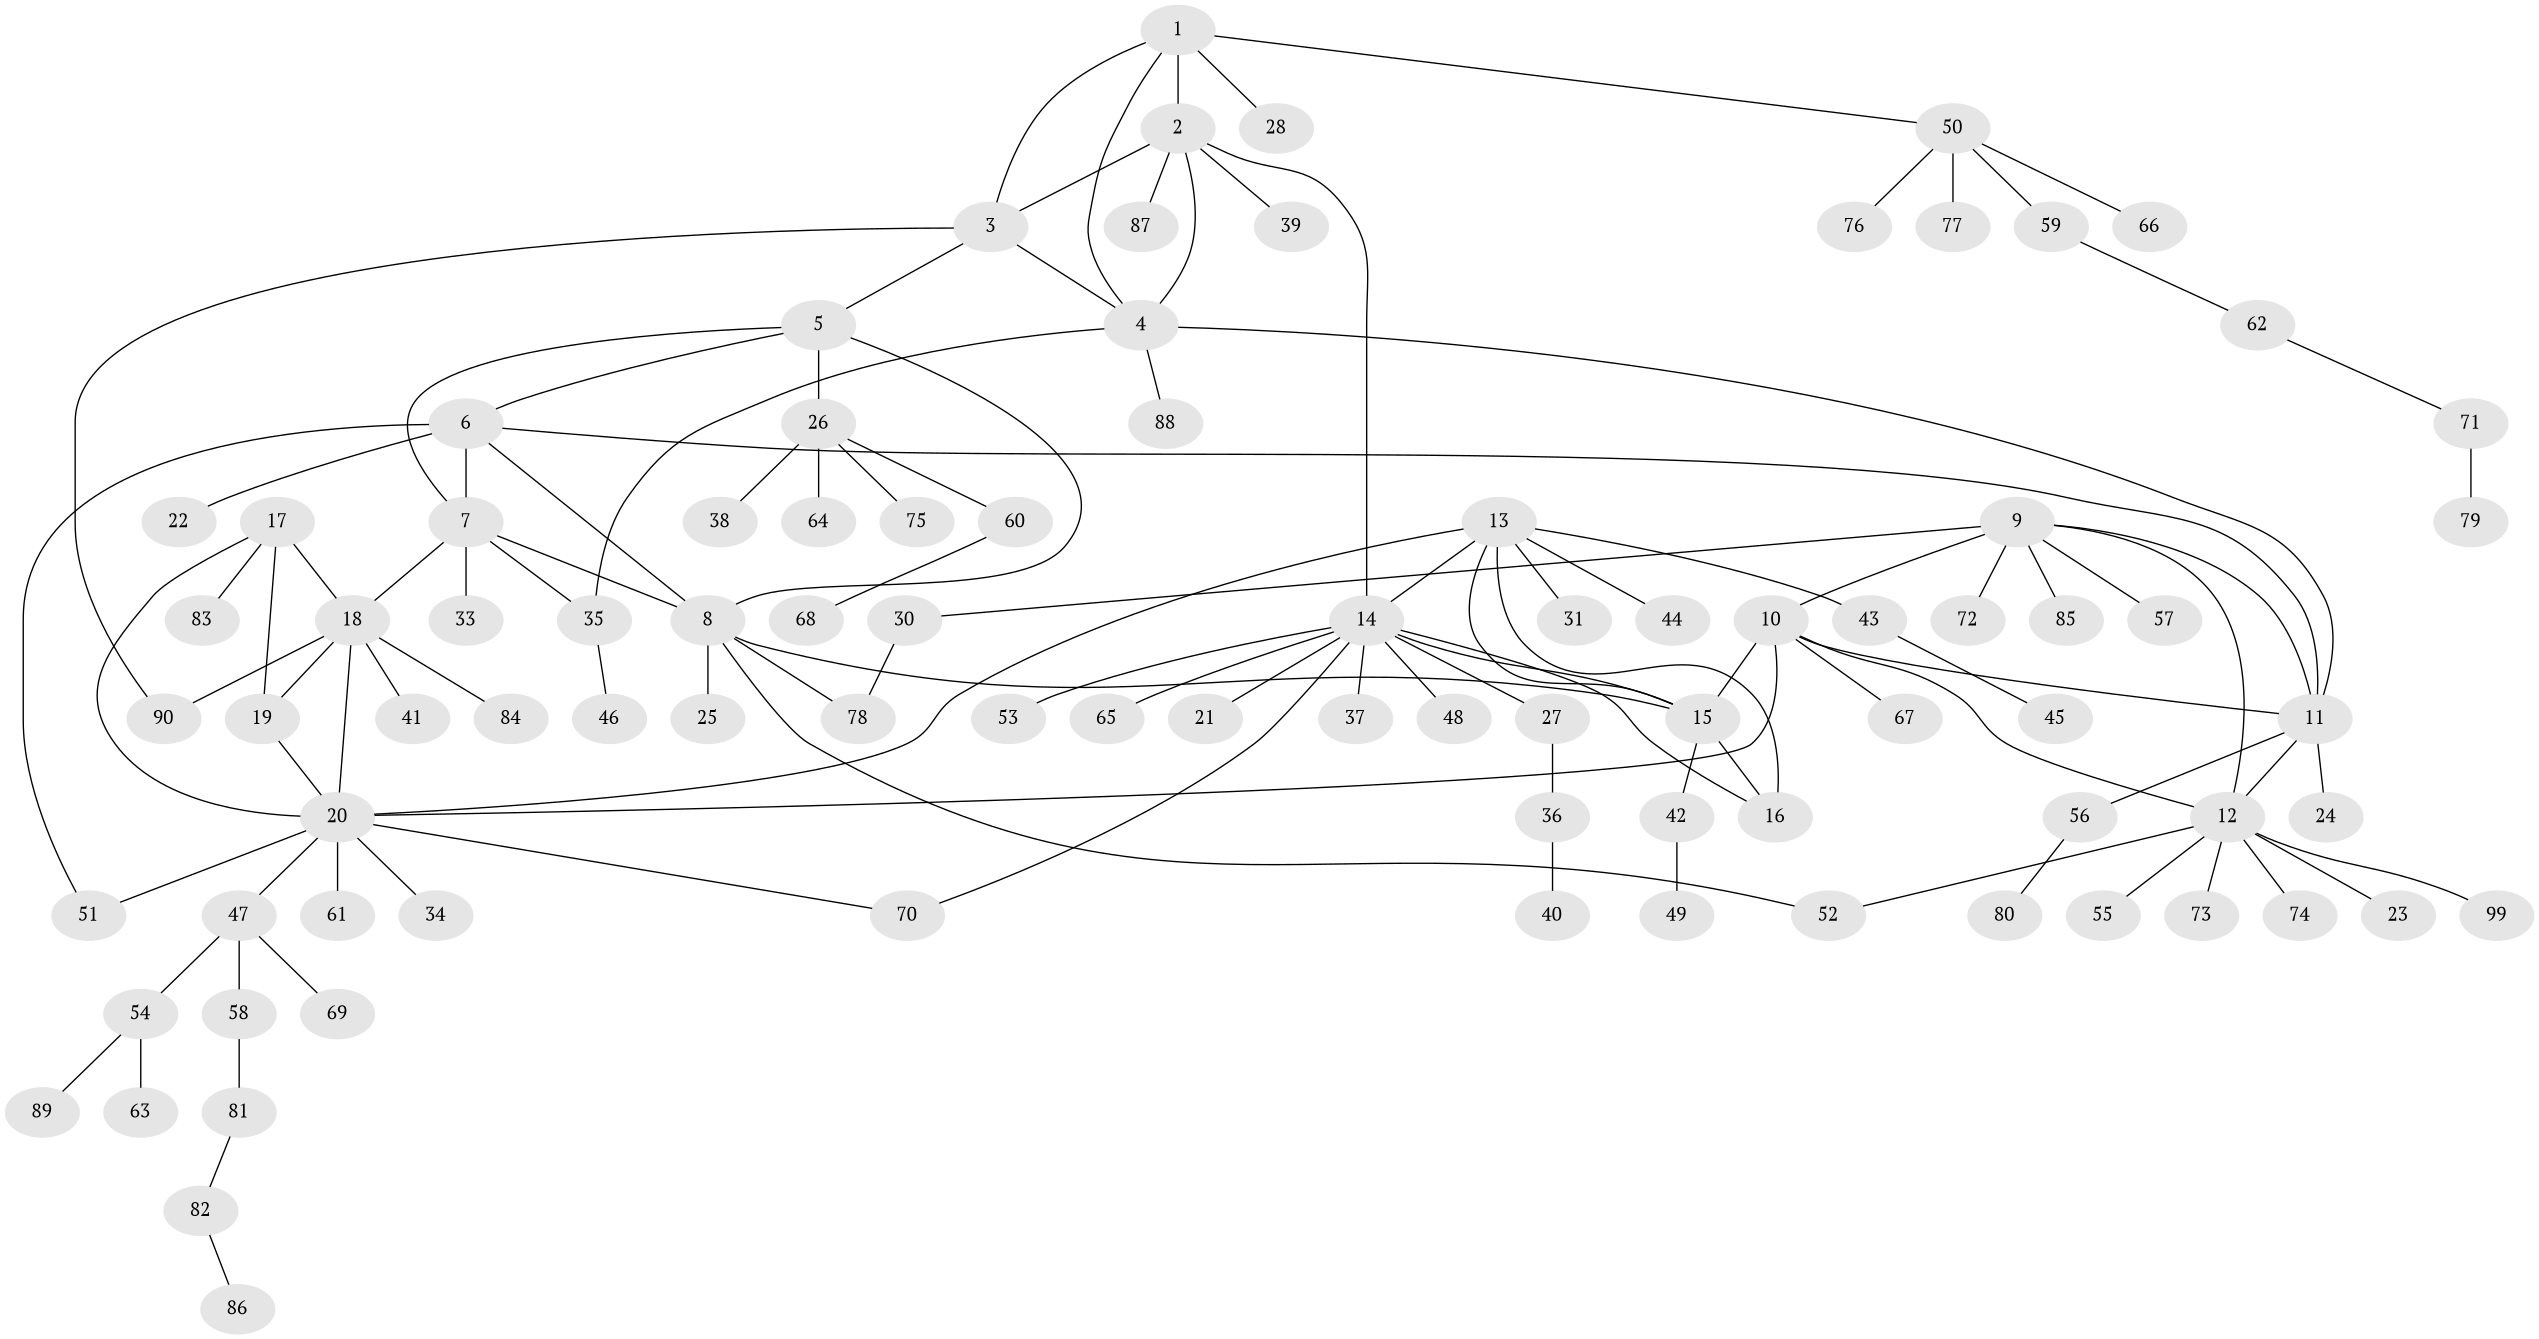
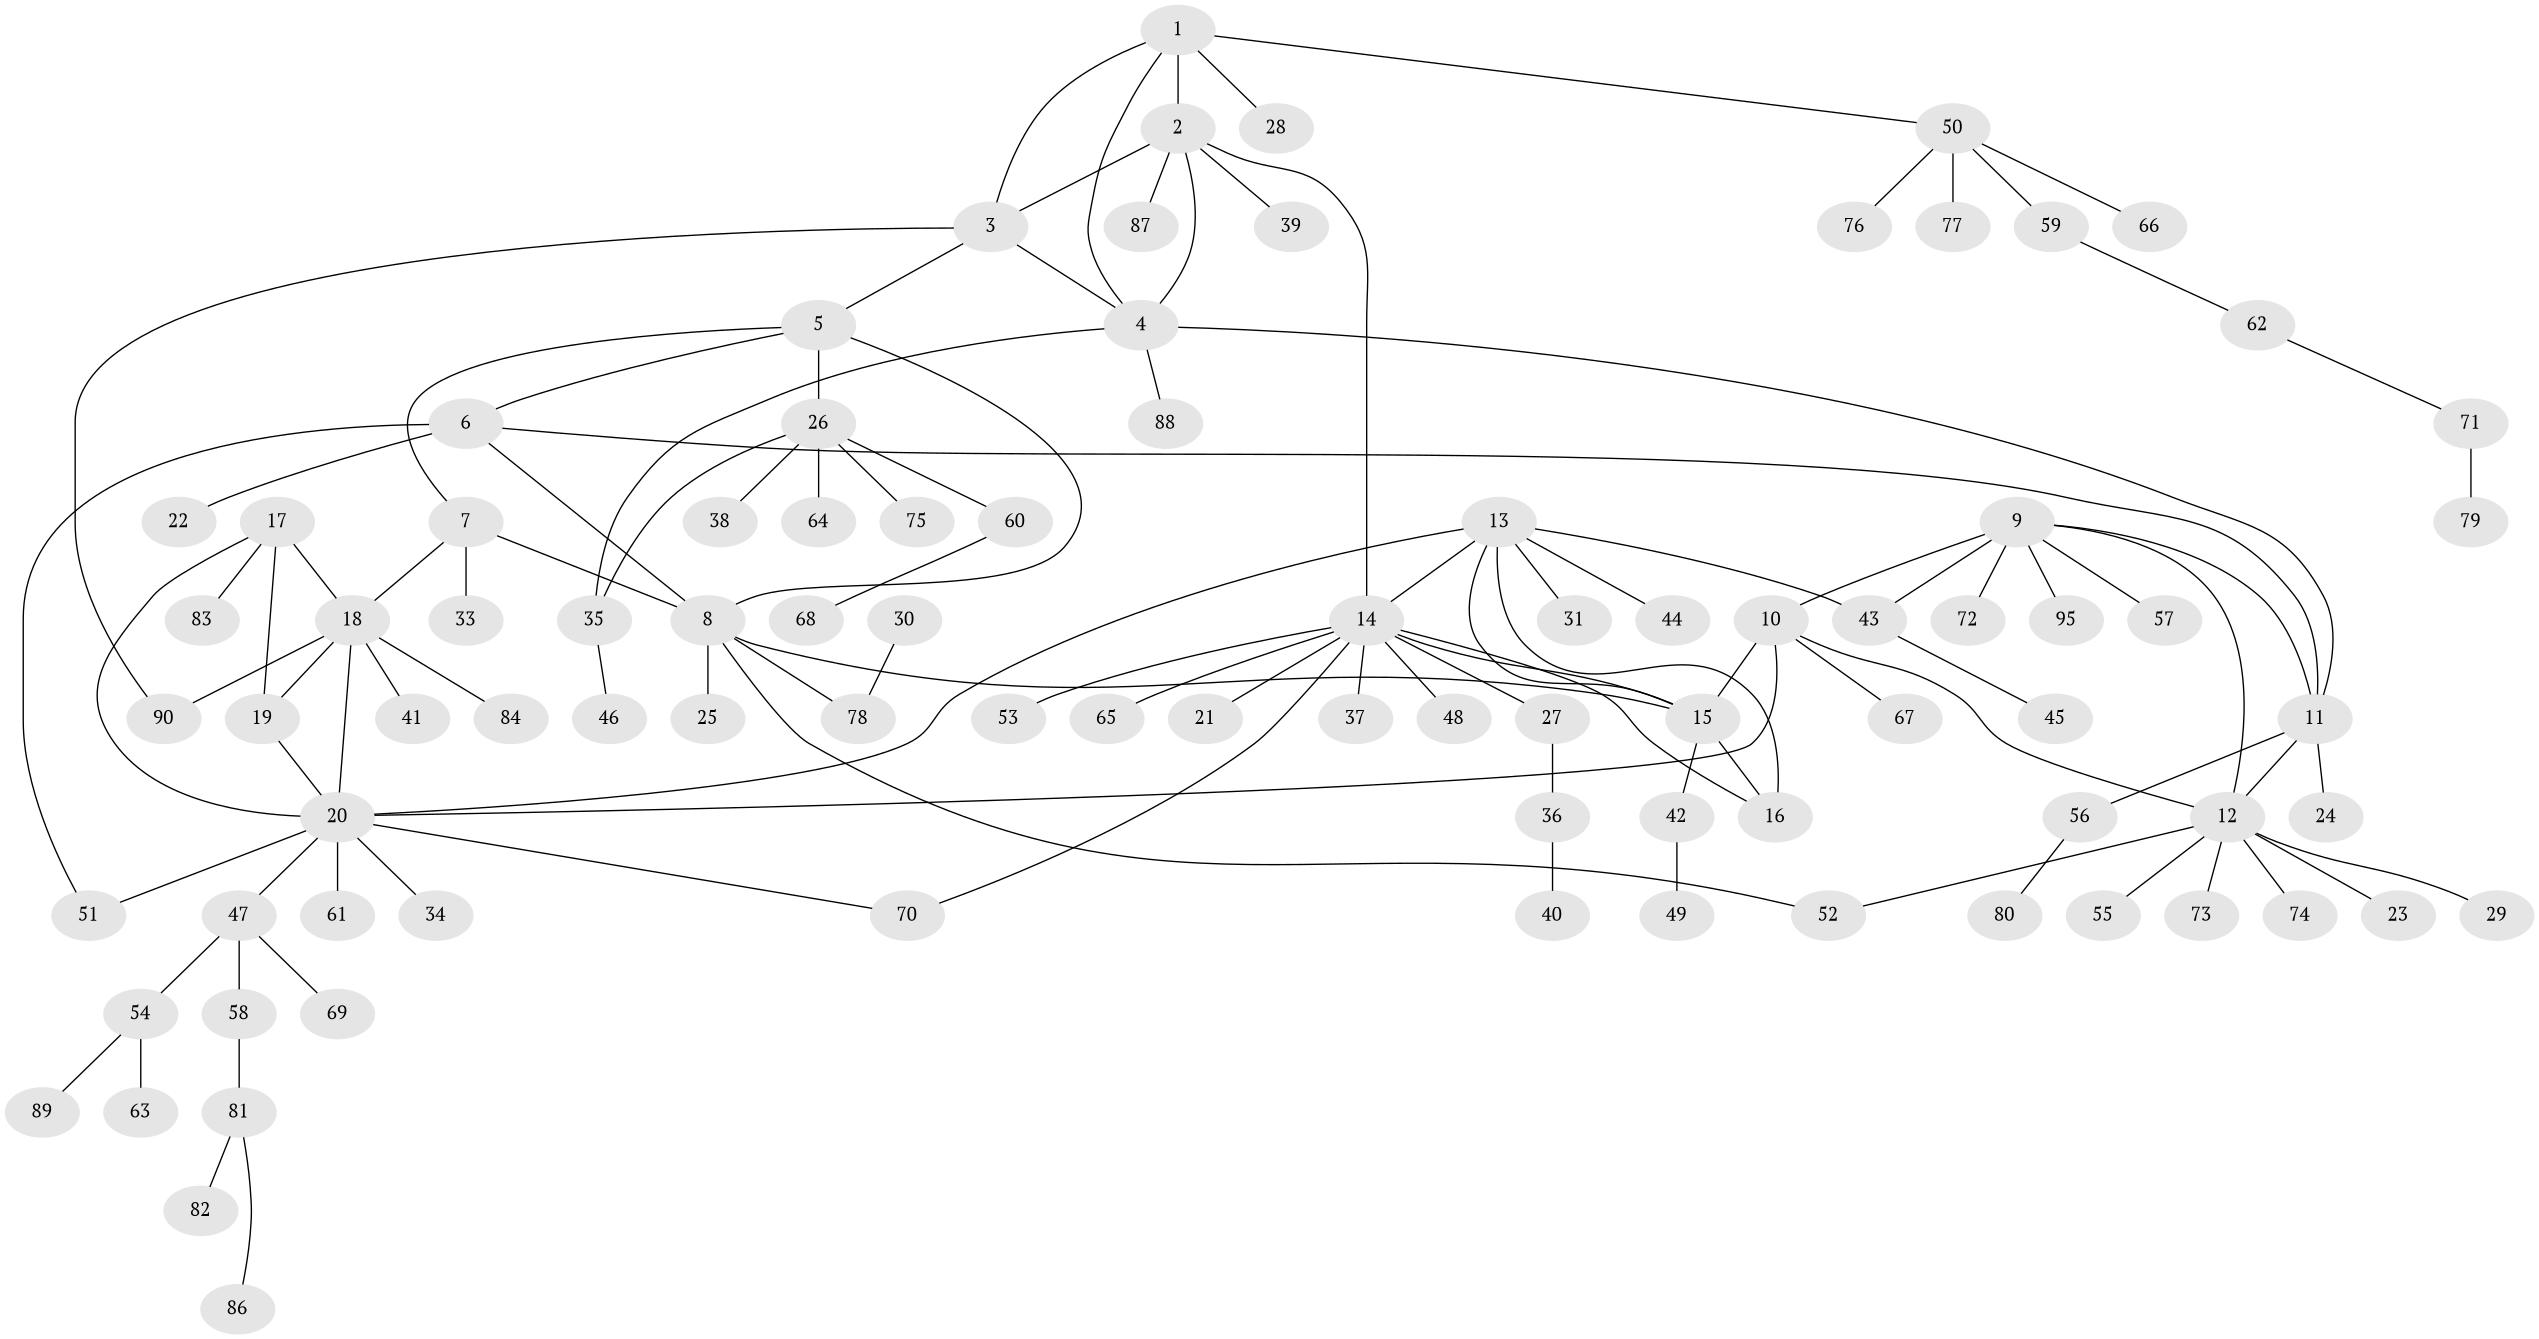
(466, 473) -> none
(531, 571) -> (675, 494)
(1461, 571) -> (1943, 571)
(2066, 620) -> (2066, 620)
(2037, 684) -> none
(2497, 916) -> (2497, 916)
(219, 1260) -> (251, 1211)
